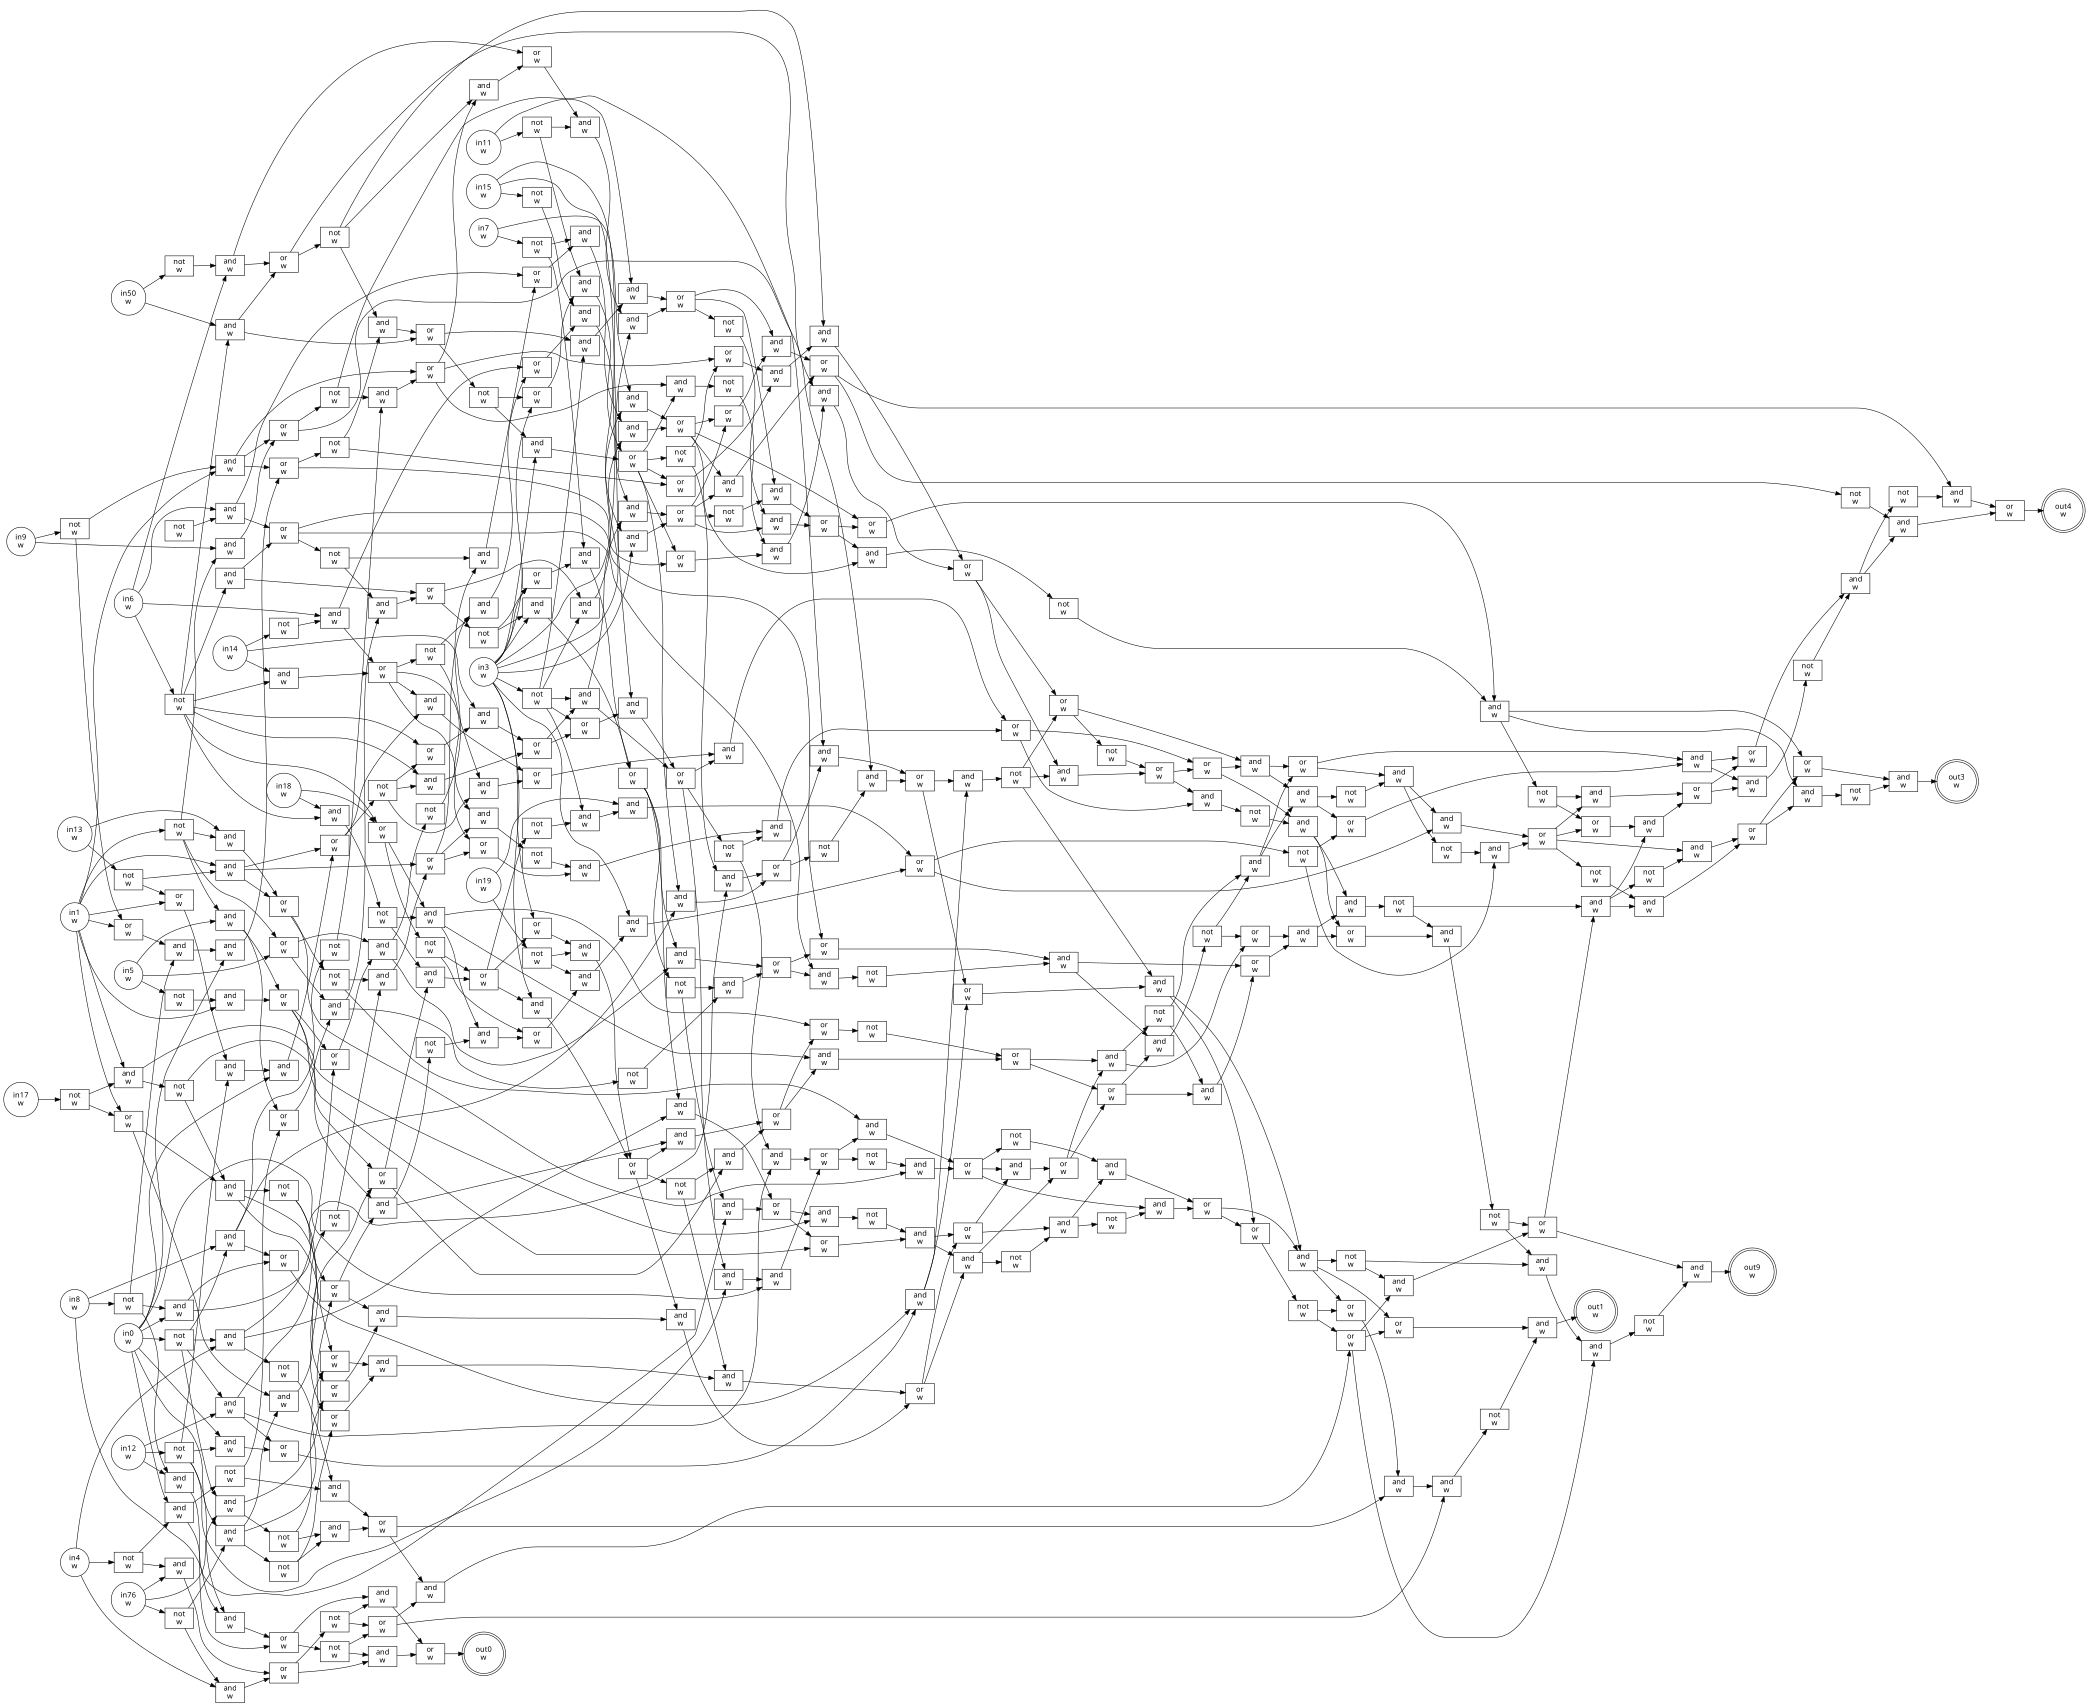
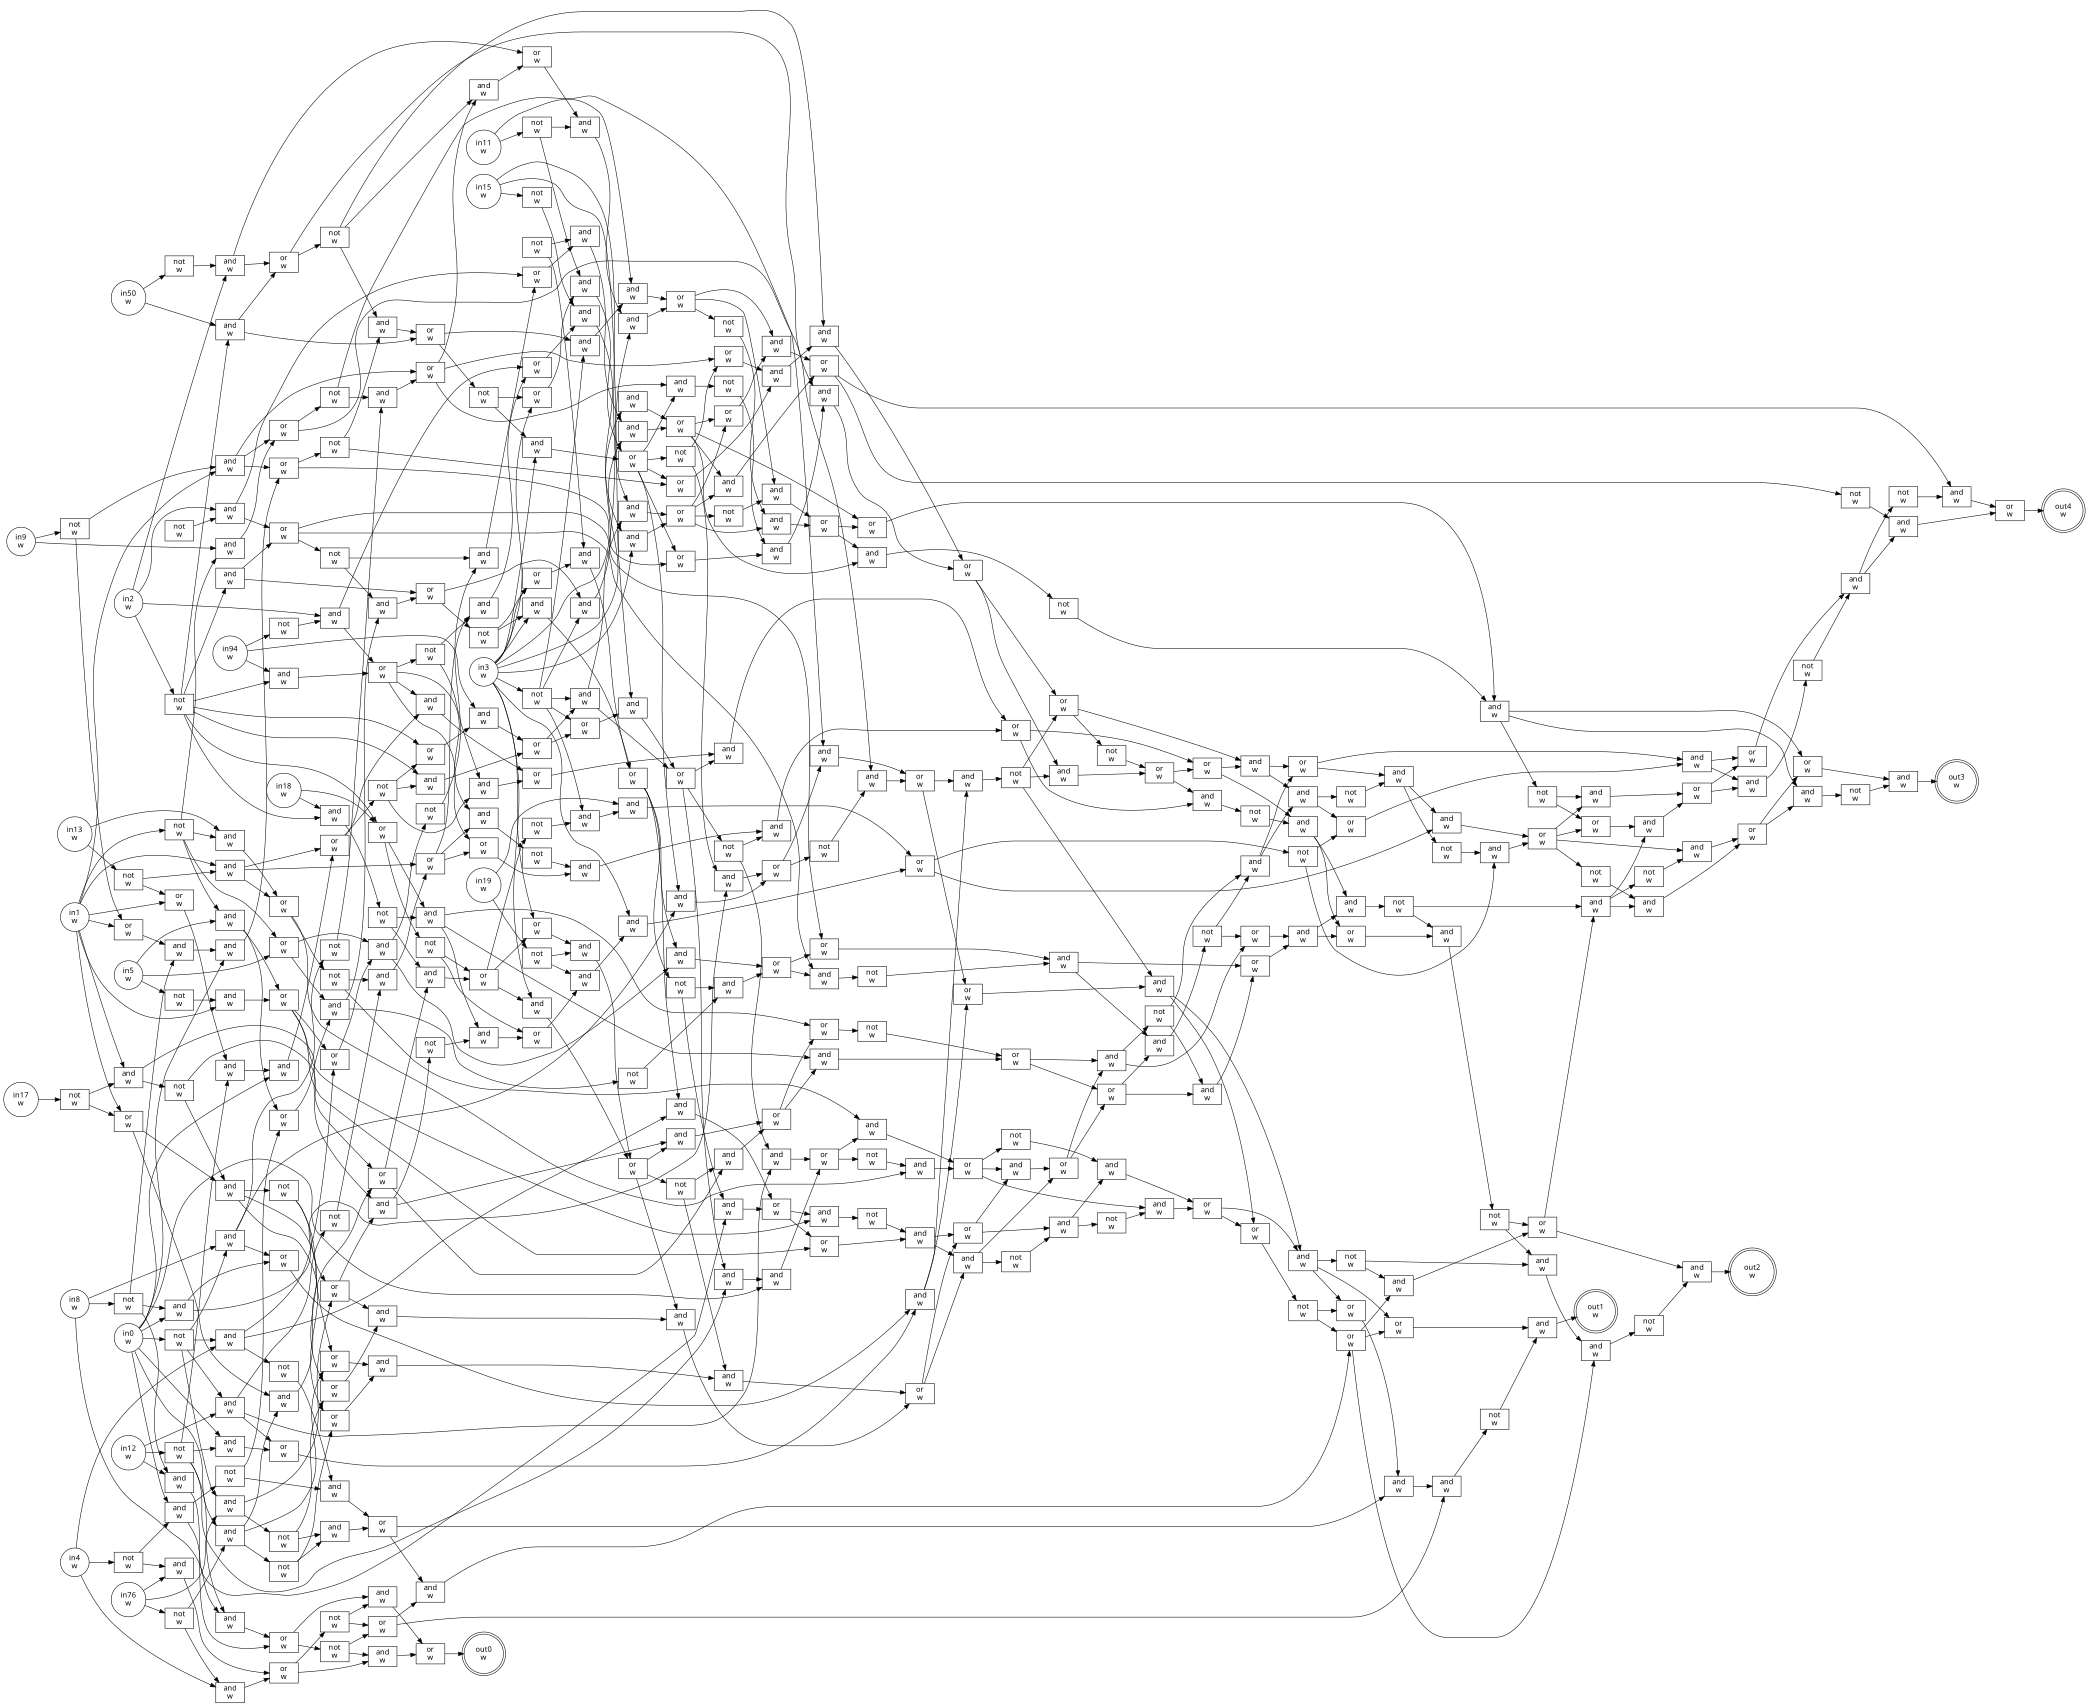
(484, 232) -> none
(129, 603) -> (129, 603)
(230, 653) -> (230, 653)
(1752, 1272) -> (1752, 1272)
